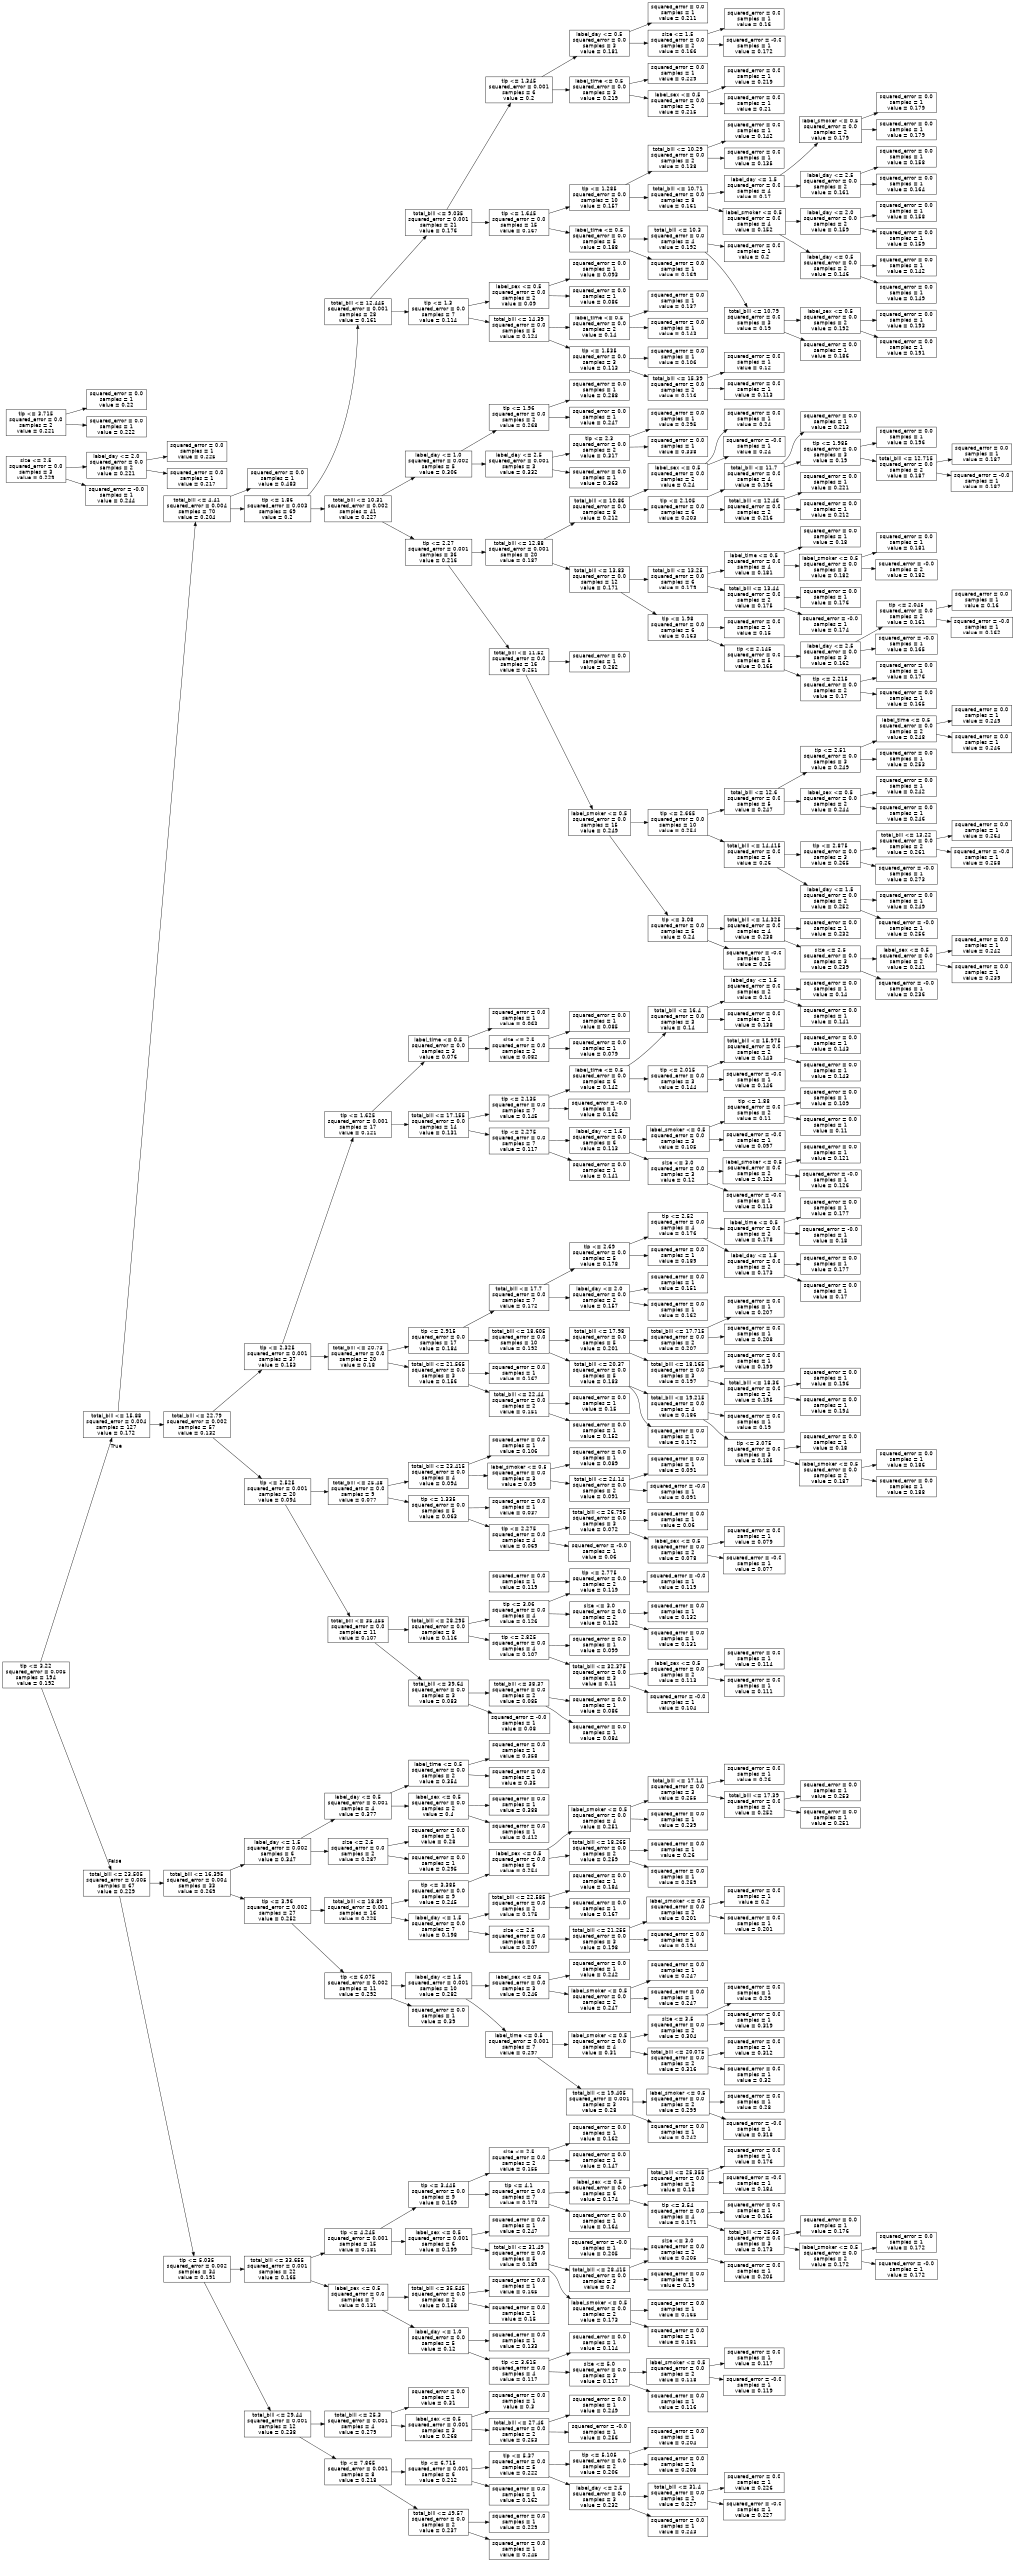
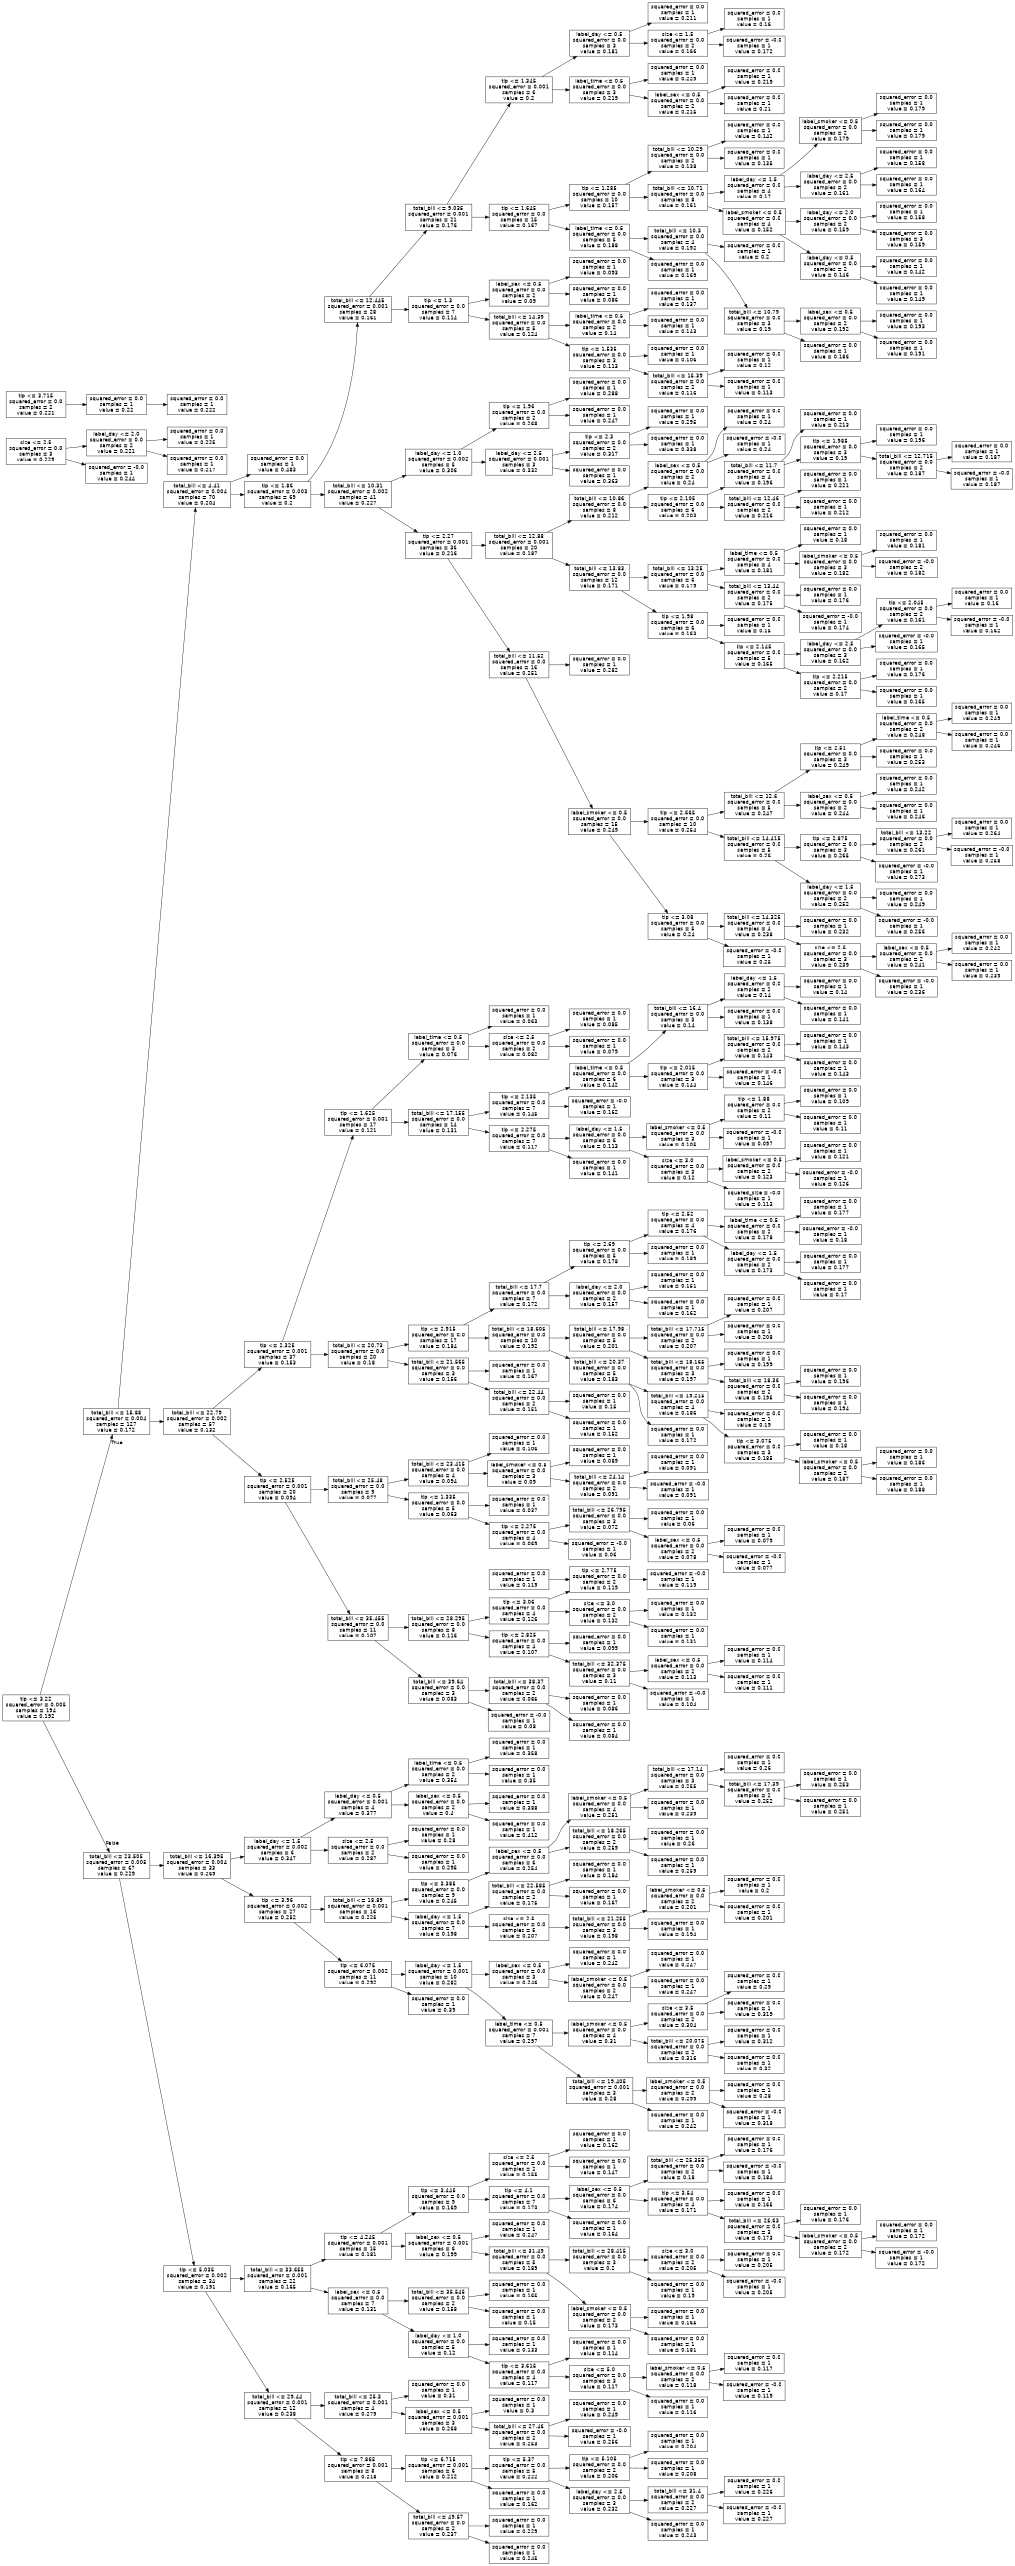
(906, 239) -> (906, 239)
(74, 425) -> (155, 405)
(754, 1201) -> (754, 1199)
(637, 2249) -> (715, 2273)
